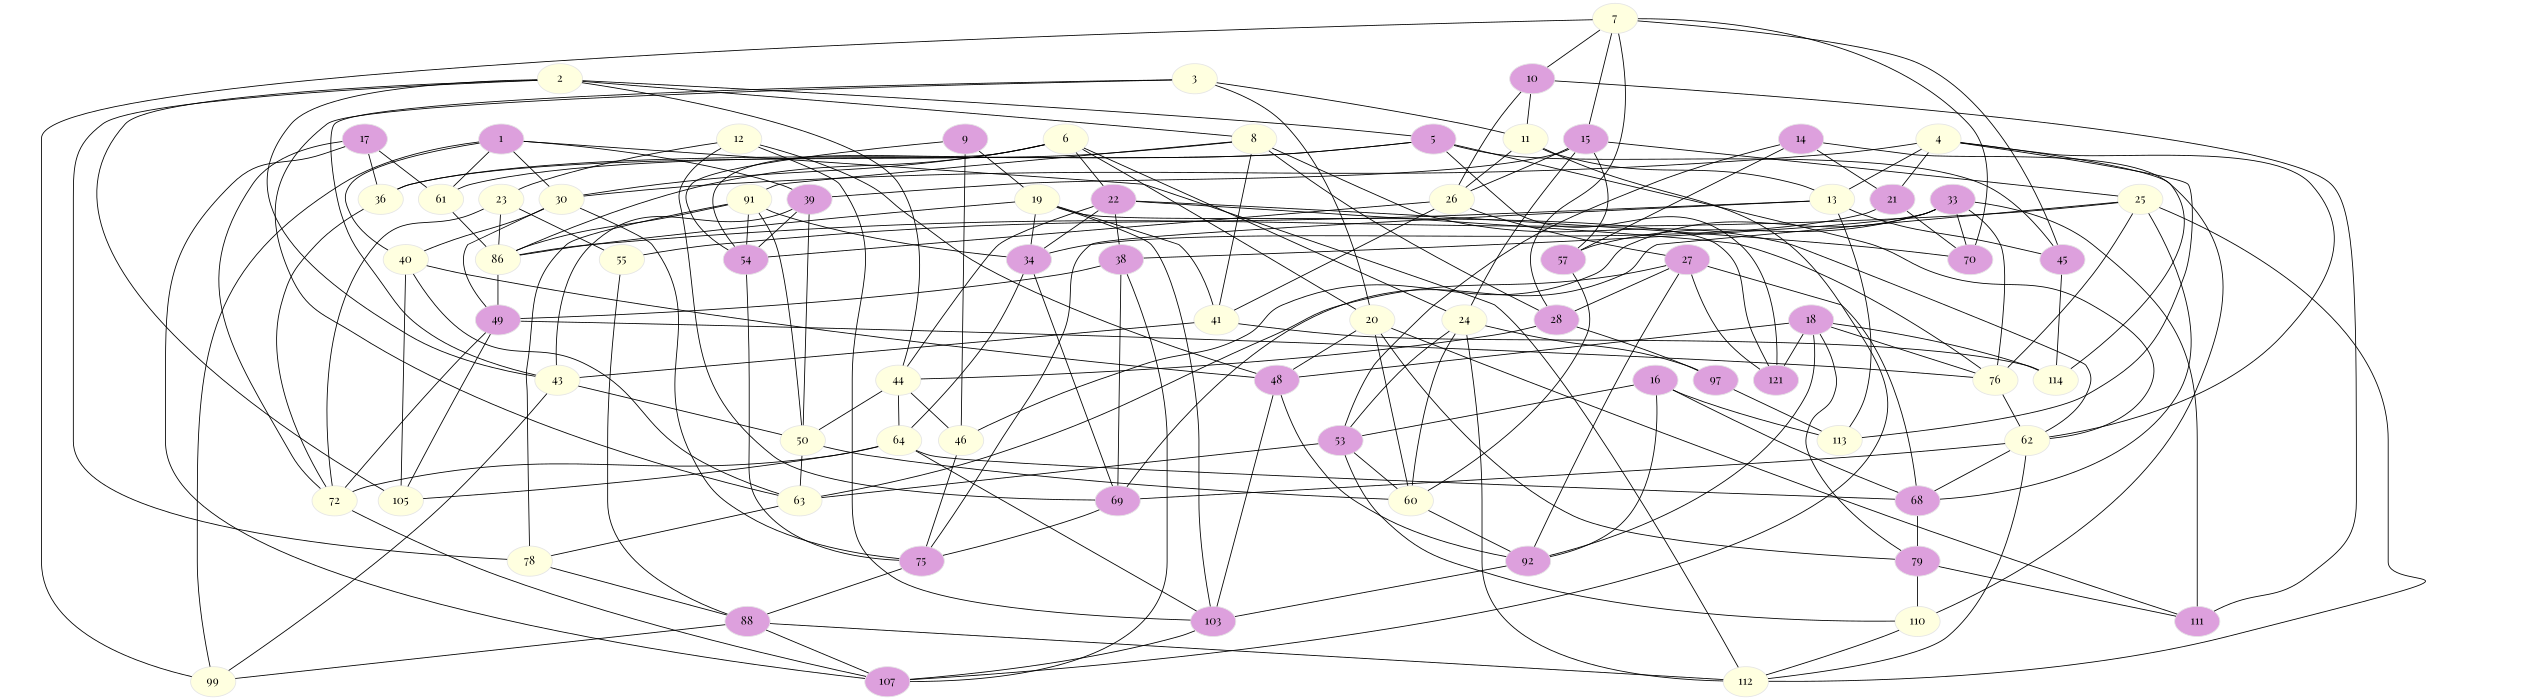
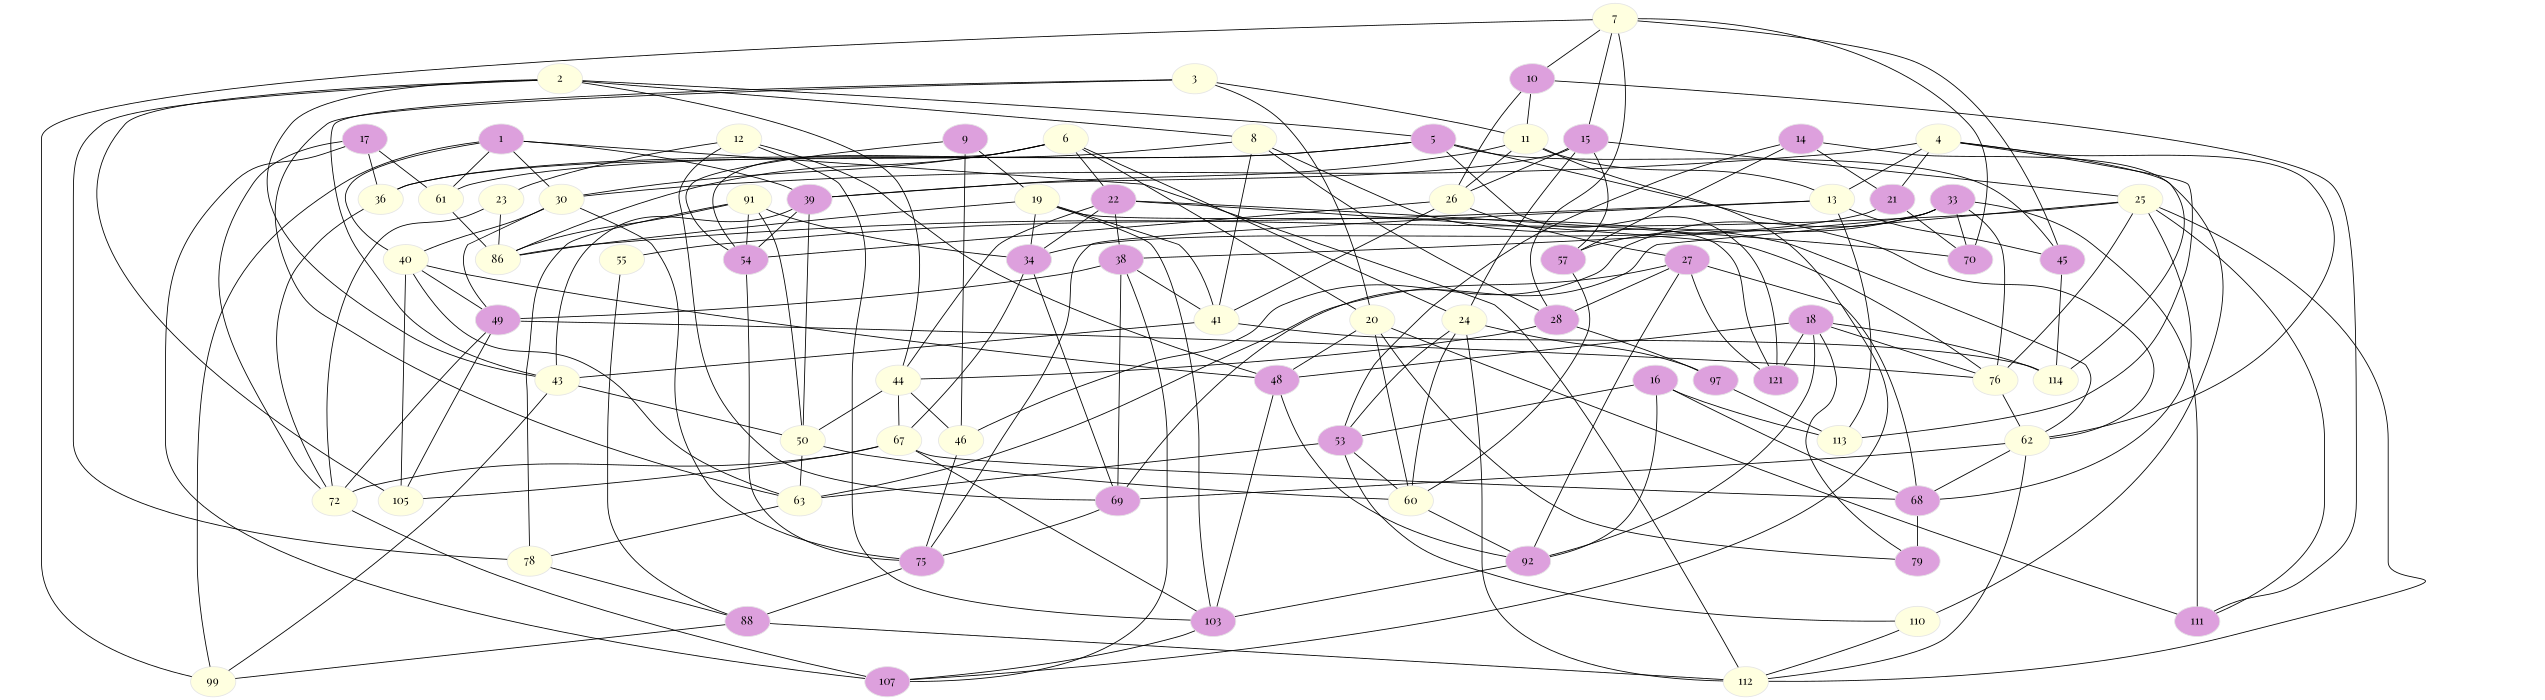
(987, 164) -> none
none -> (1169, 177)
(557, 227) -> none
none -> (1167, 289)
(498, 290) -> (452, 290)
(899, 441) -> (899, 441)
(1918, 591) -> none
(2057, 592) -> (2320, 405)
(817, 652) -> none
